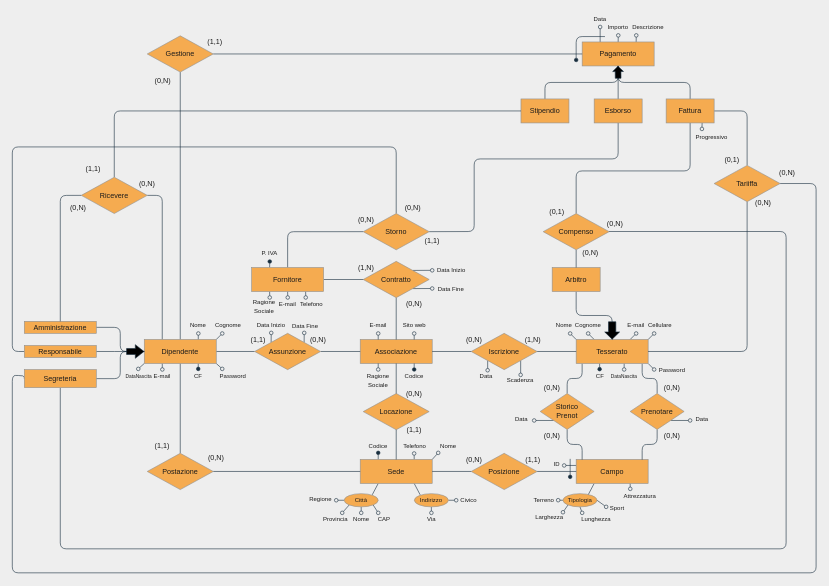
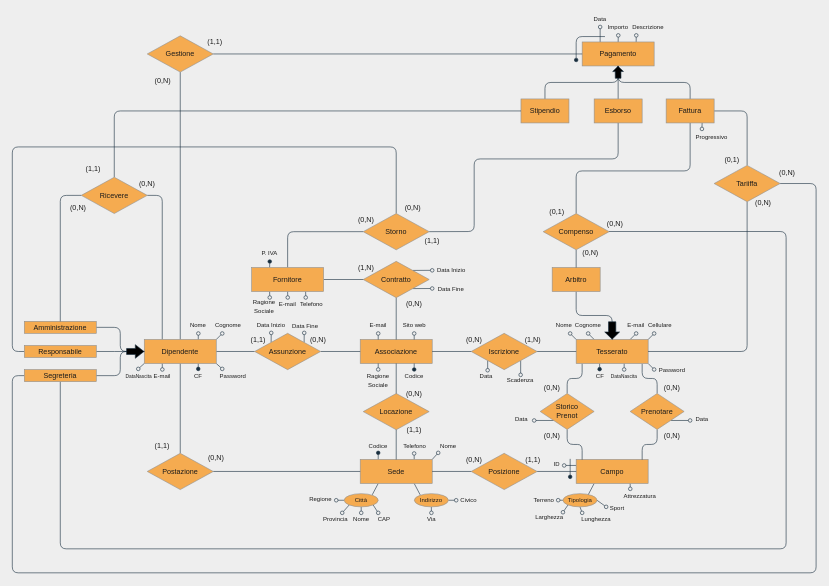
(60, 378) -> (60, 375)
